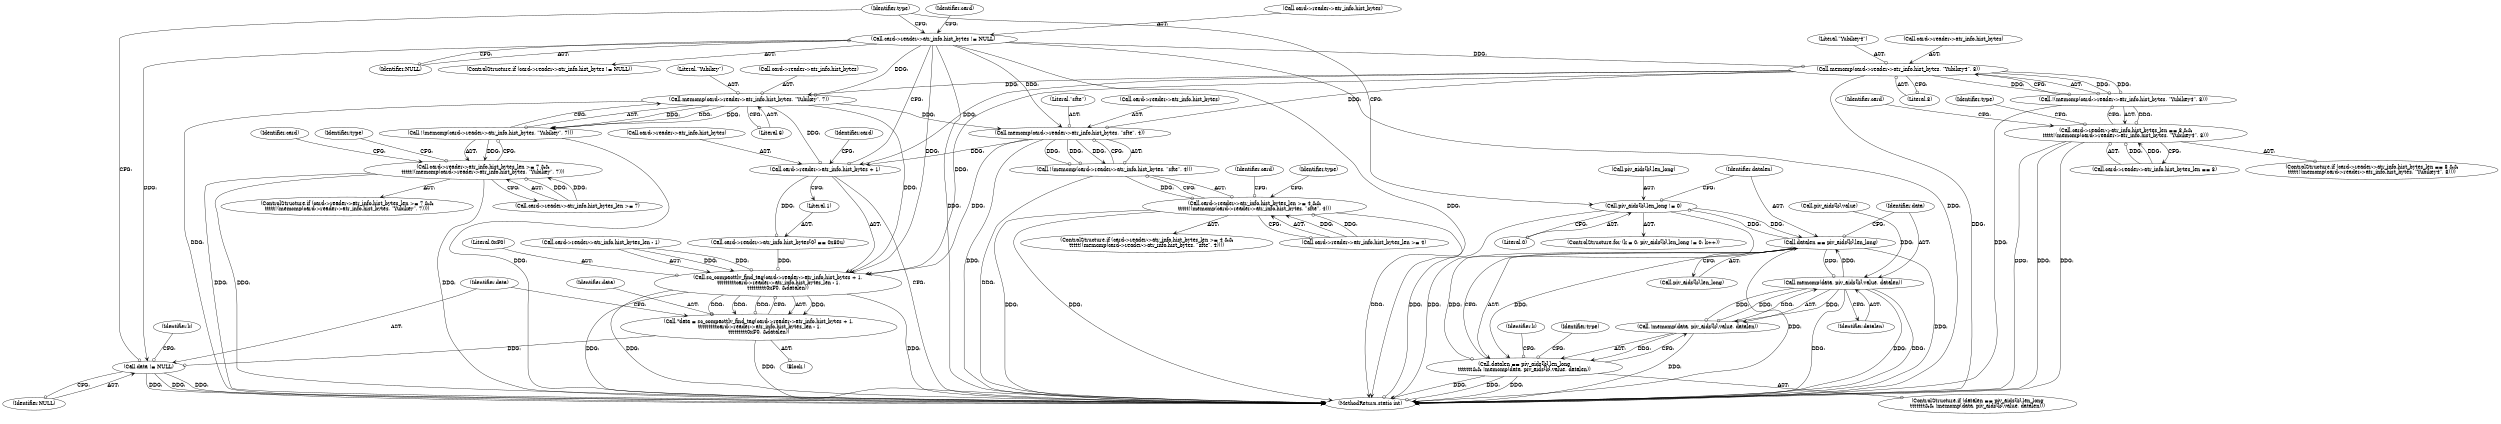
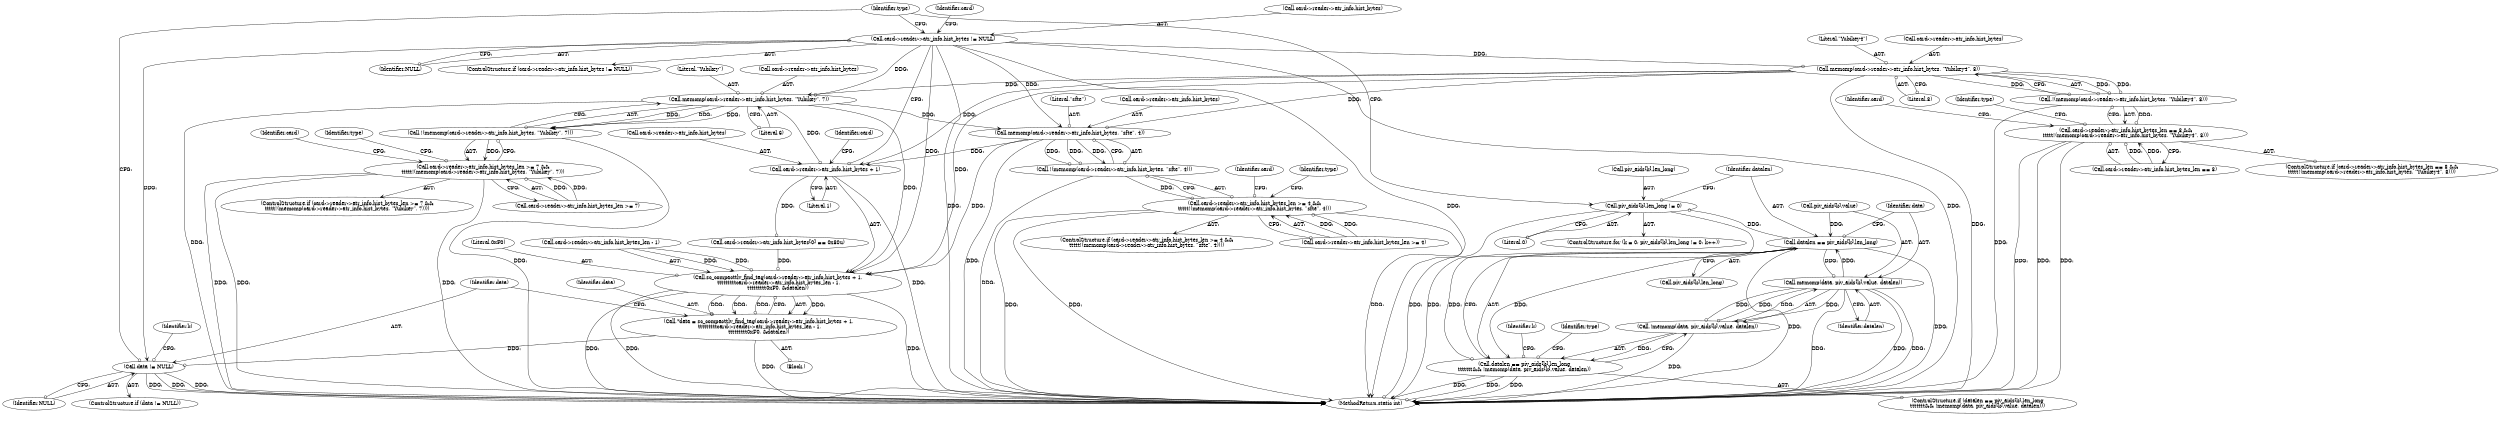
(1748, 218) -> (1830, 223)
(800, 223) -> (826, 190)
(1908, 243) -> (1908, 243)
(920, 283) -> (920, 283)
none -> (135, 404)
